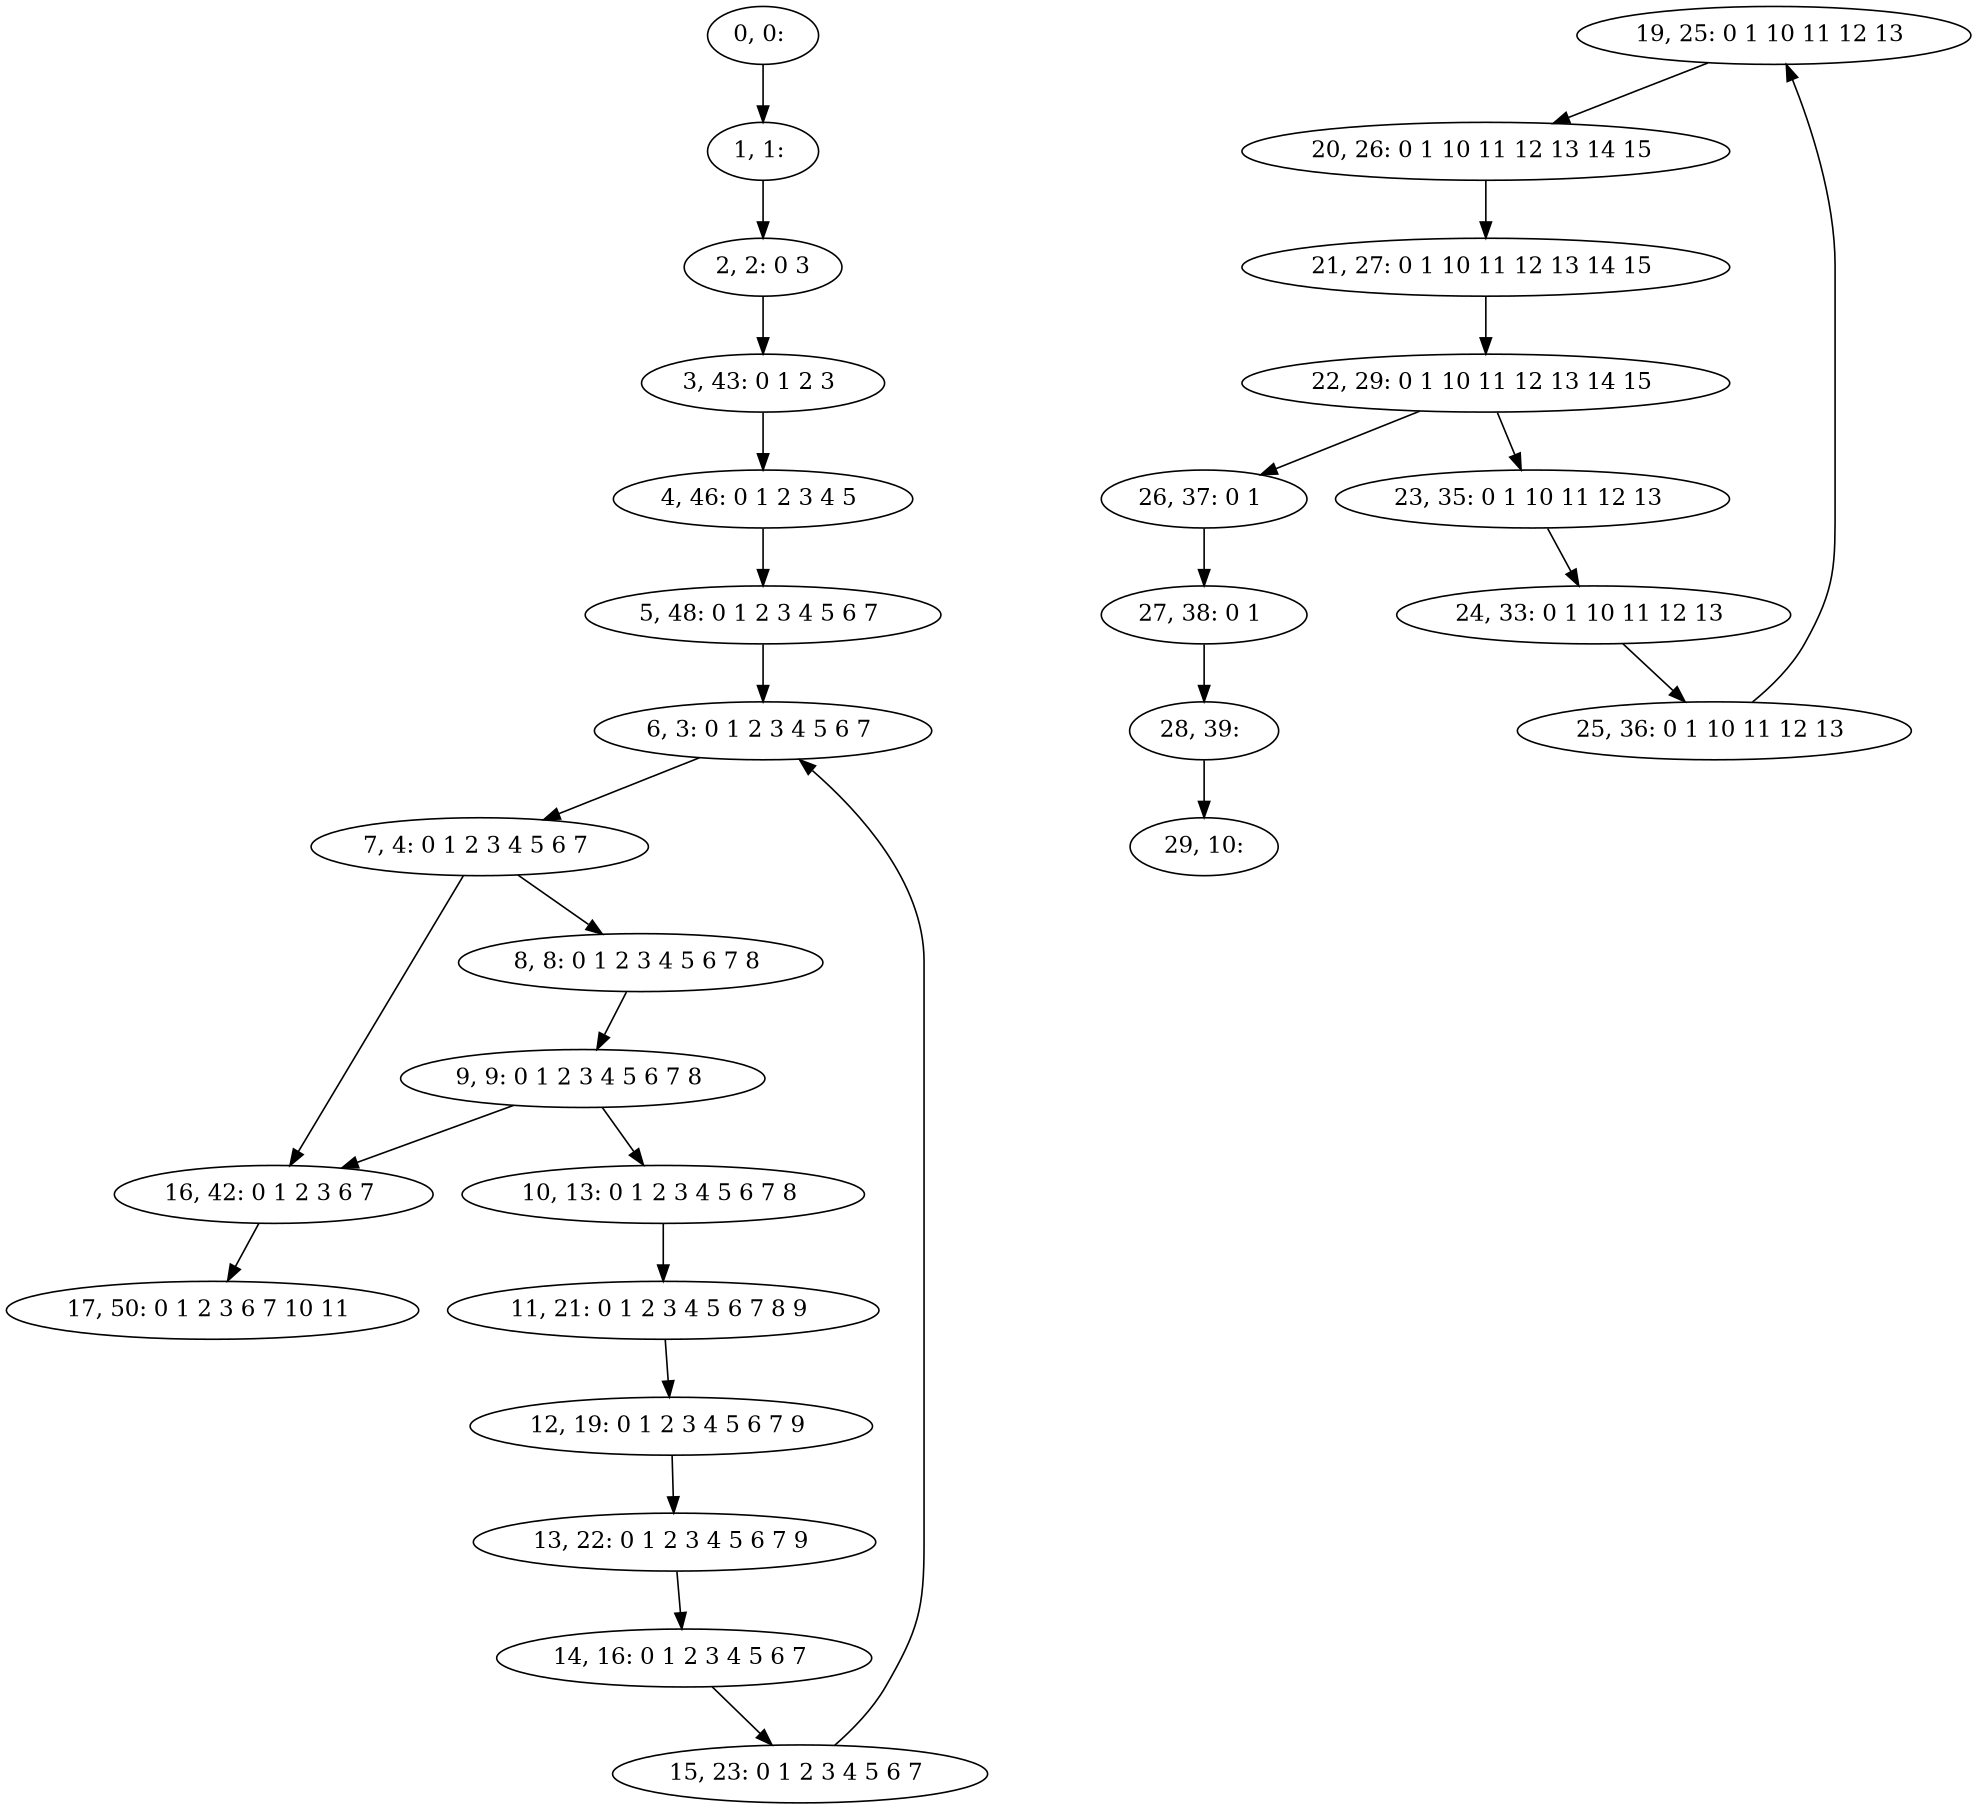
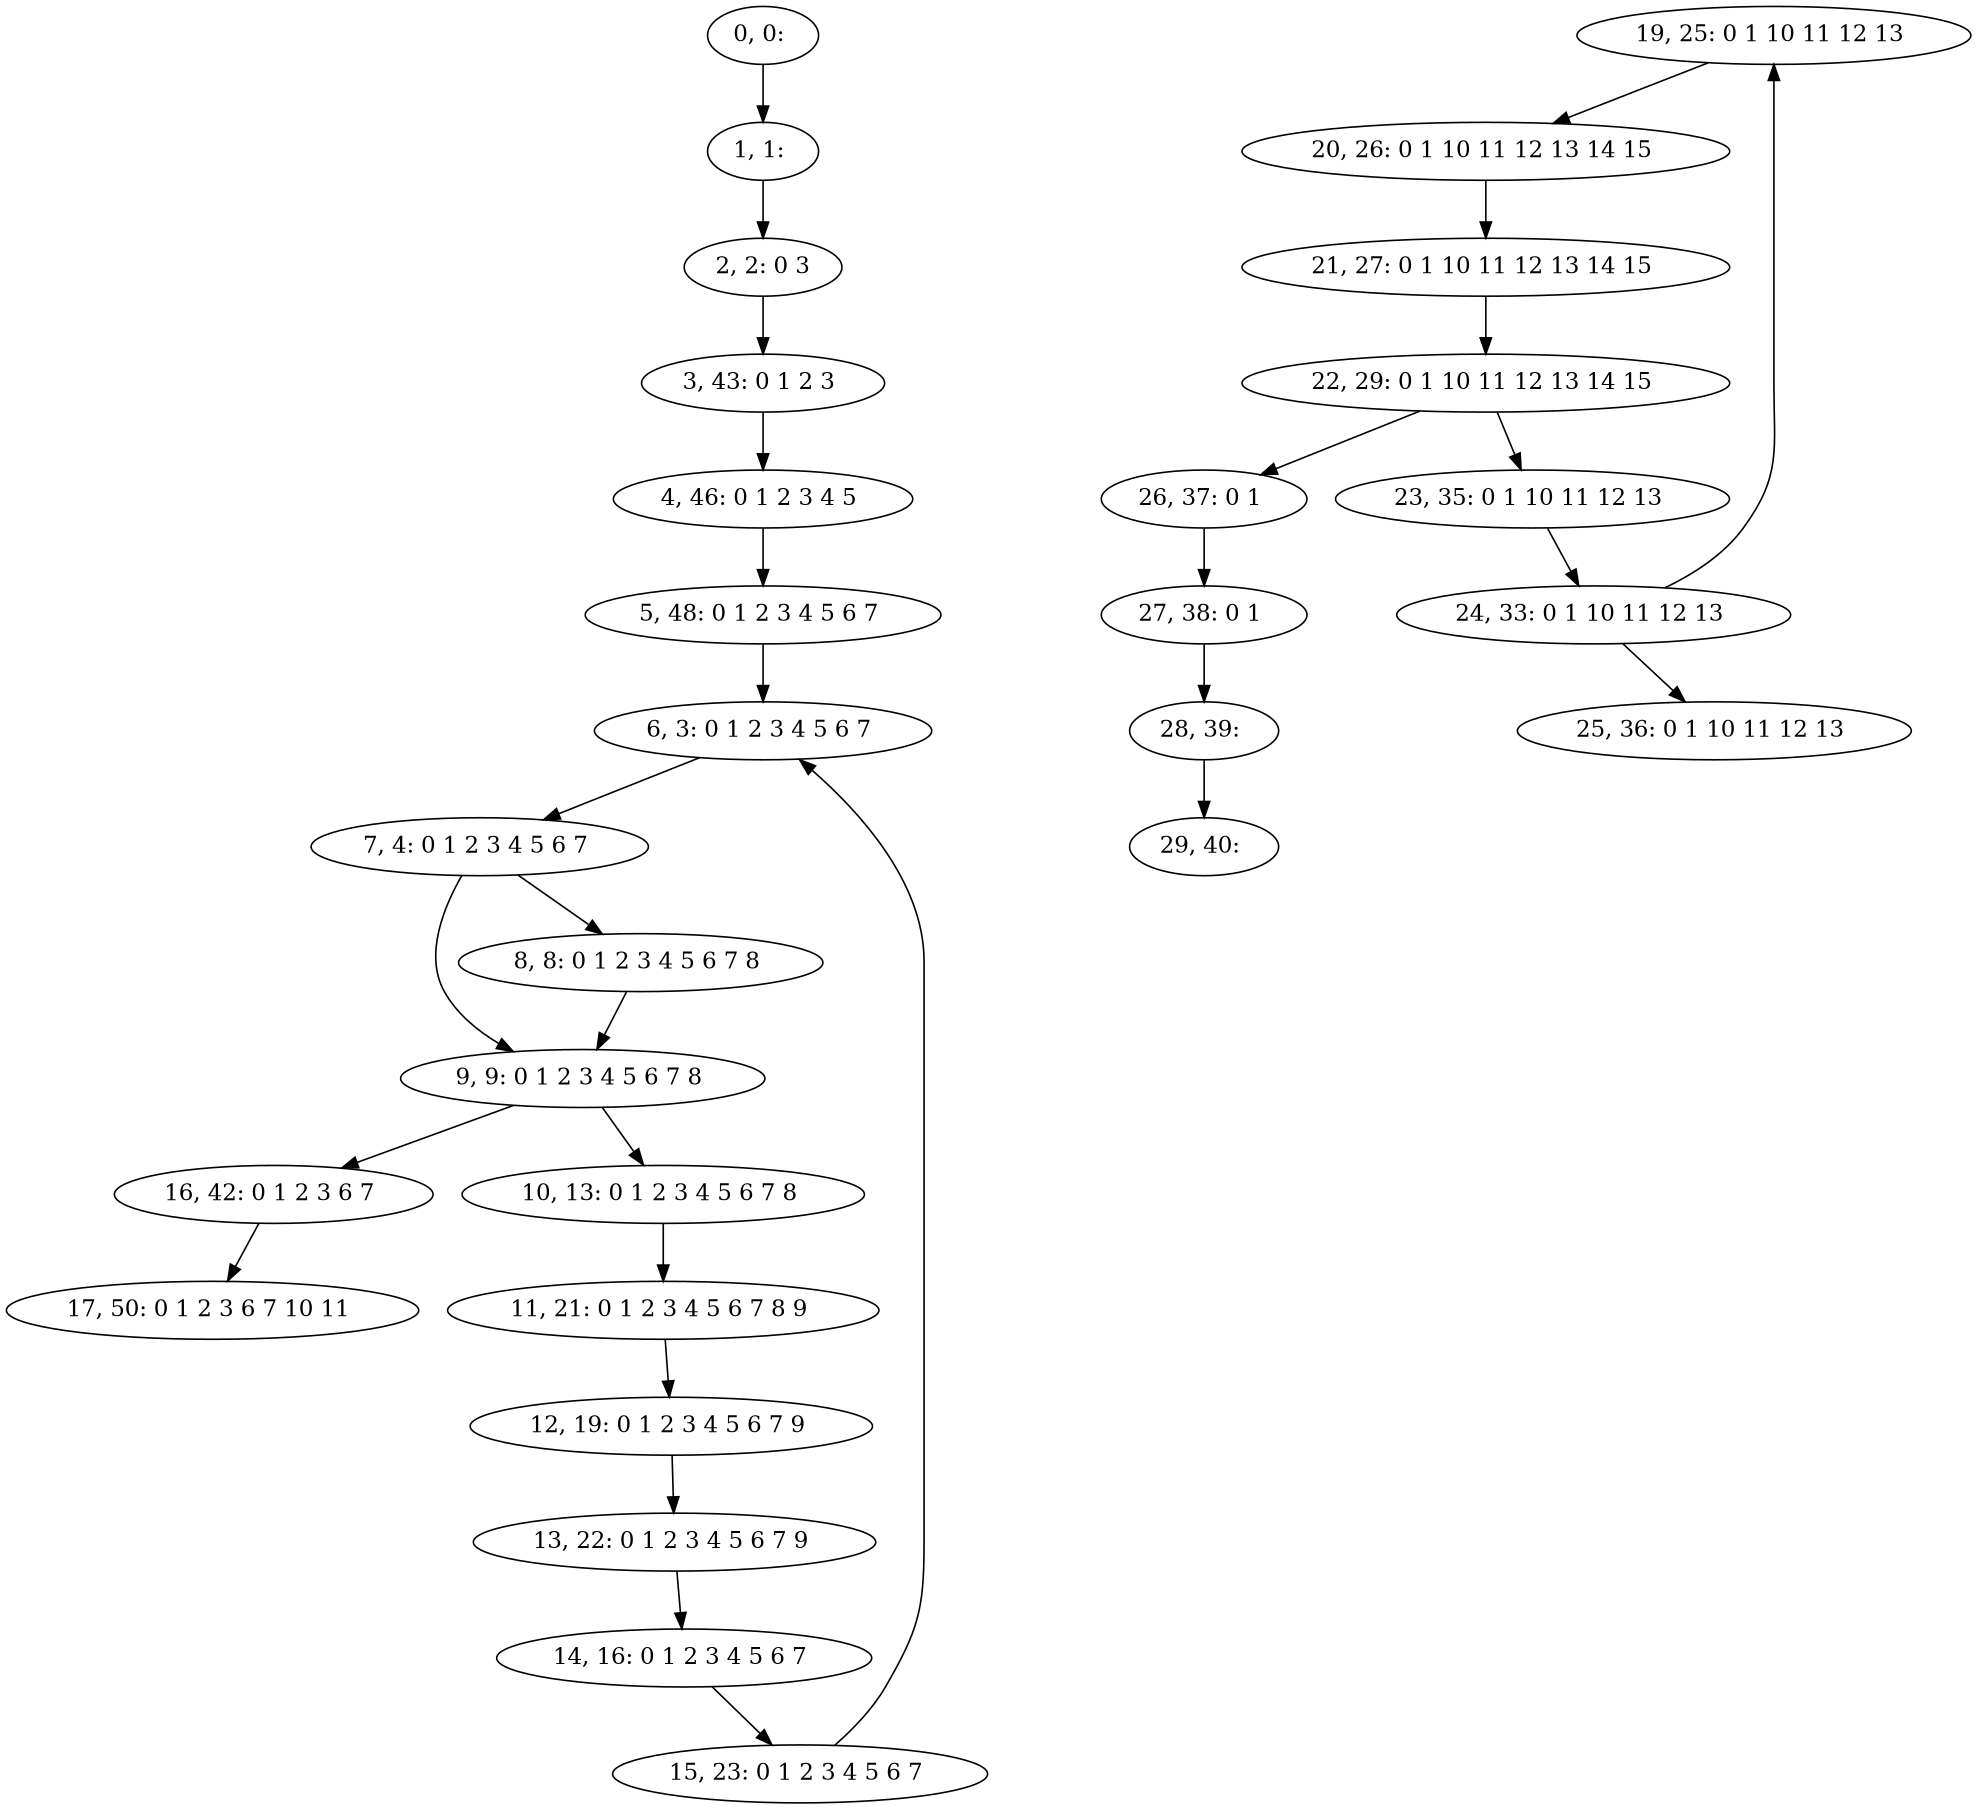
(1835, 401) -> (1774, 357)
(1204, 847) -> (1204, 847)
(381, 1014) -> (437, 970)
